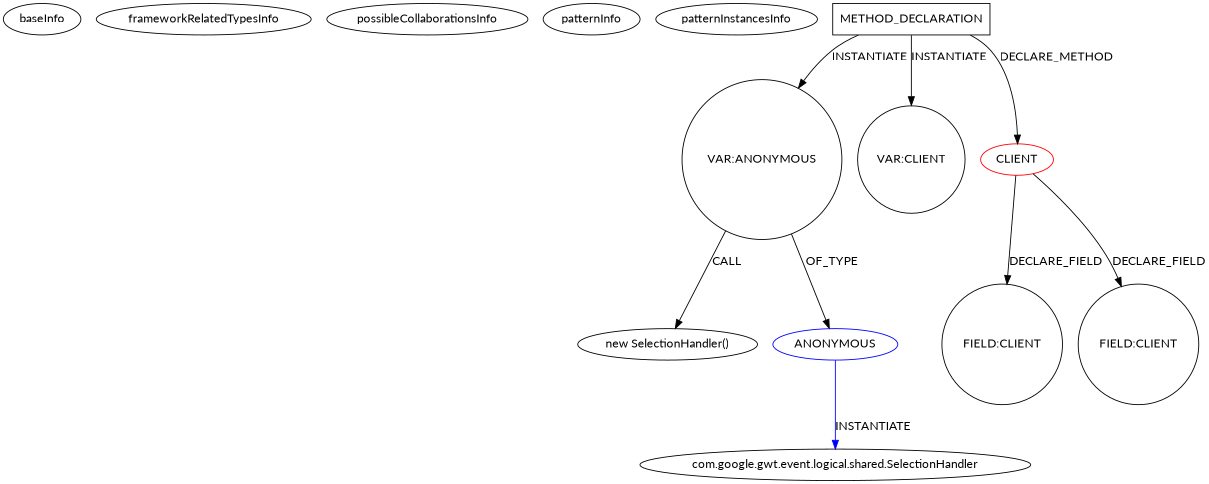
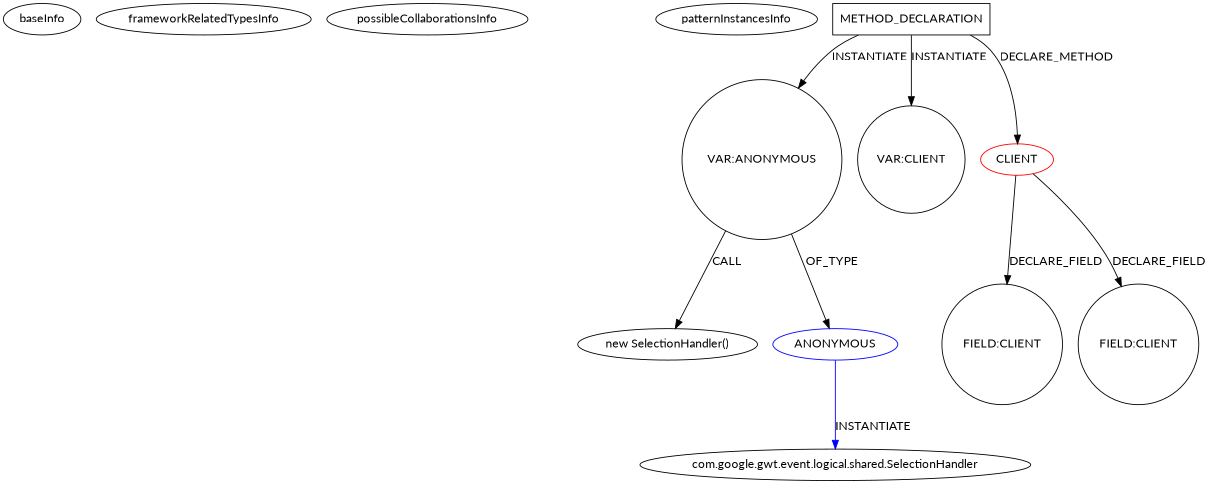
(592, 19) -> none
